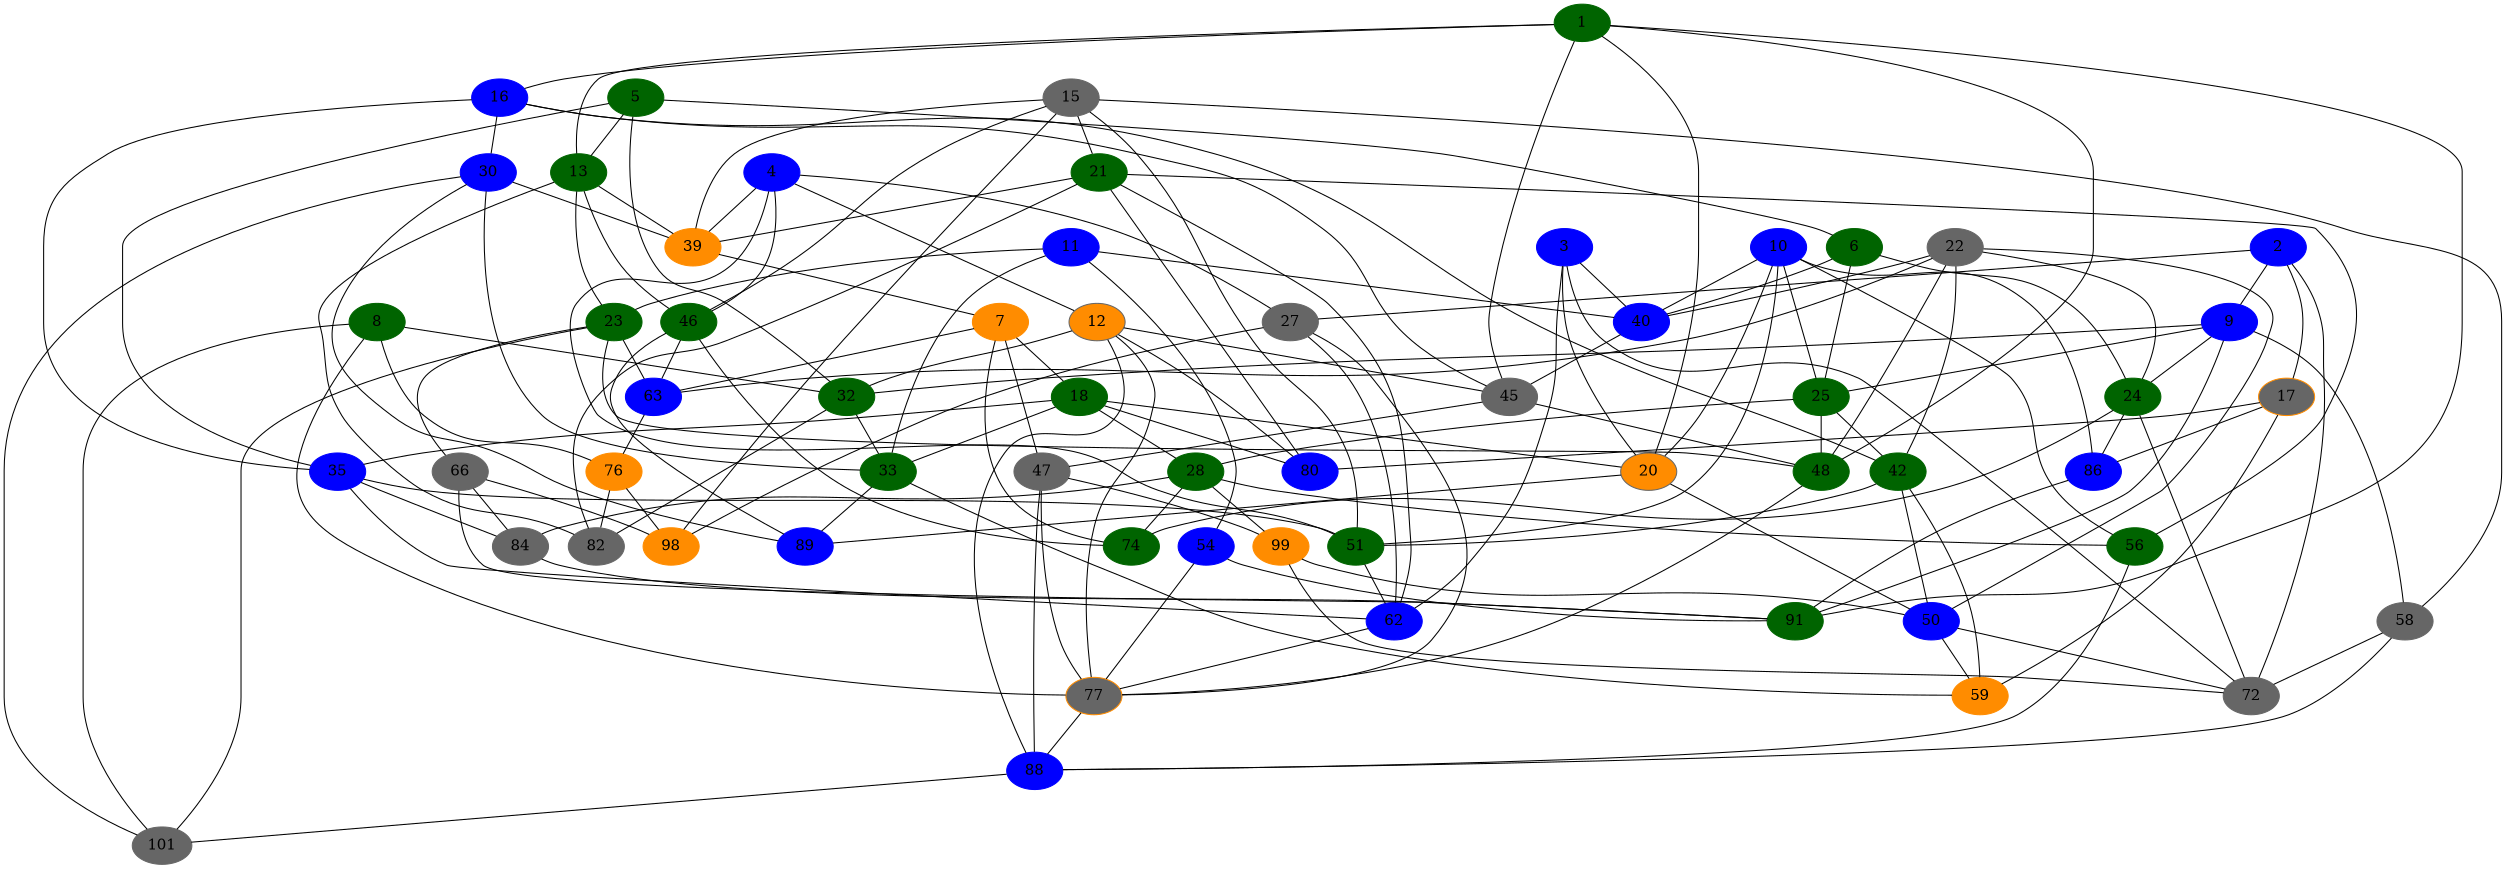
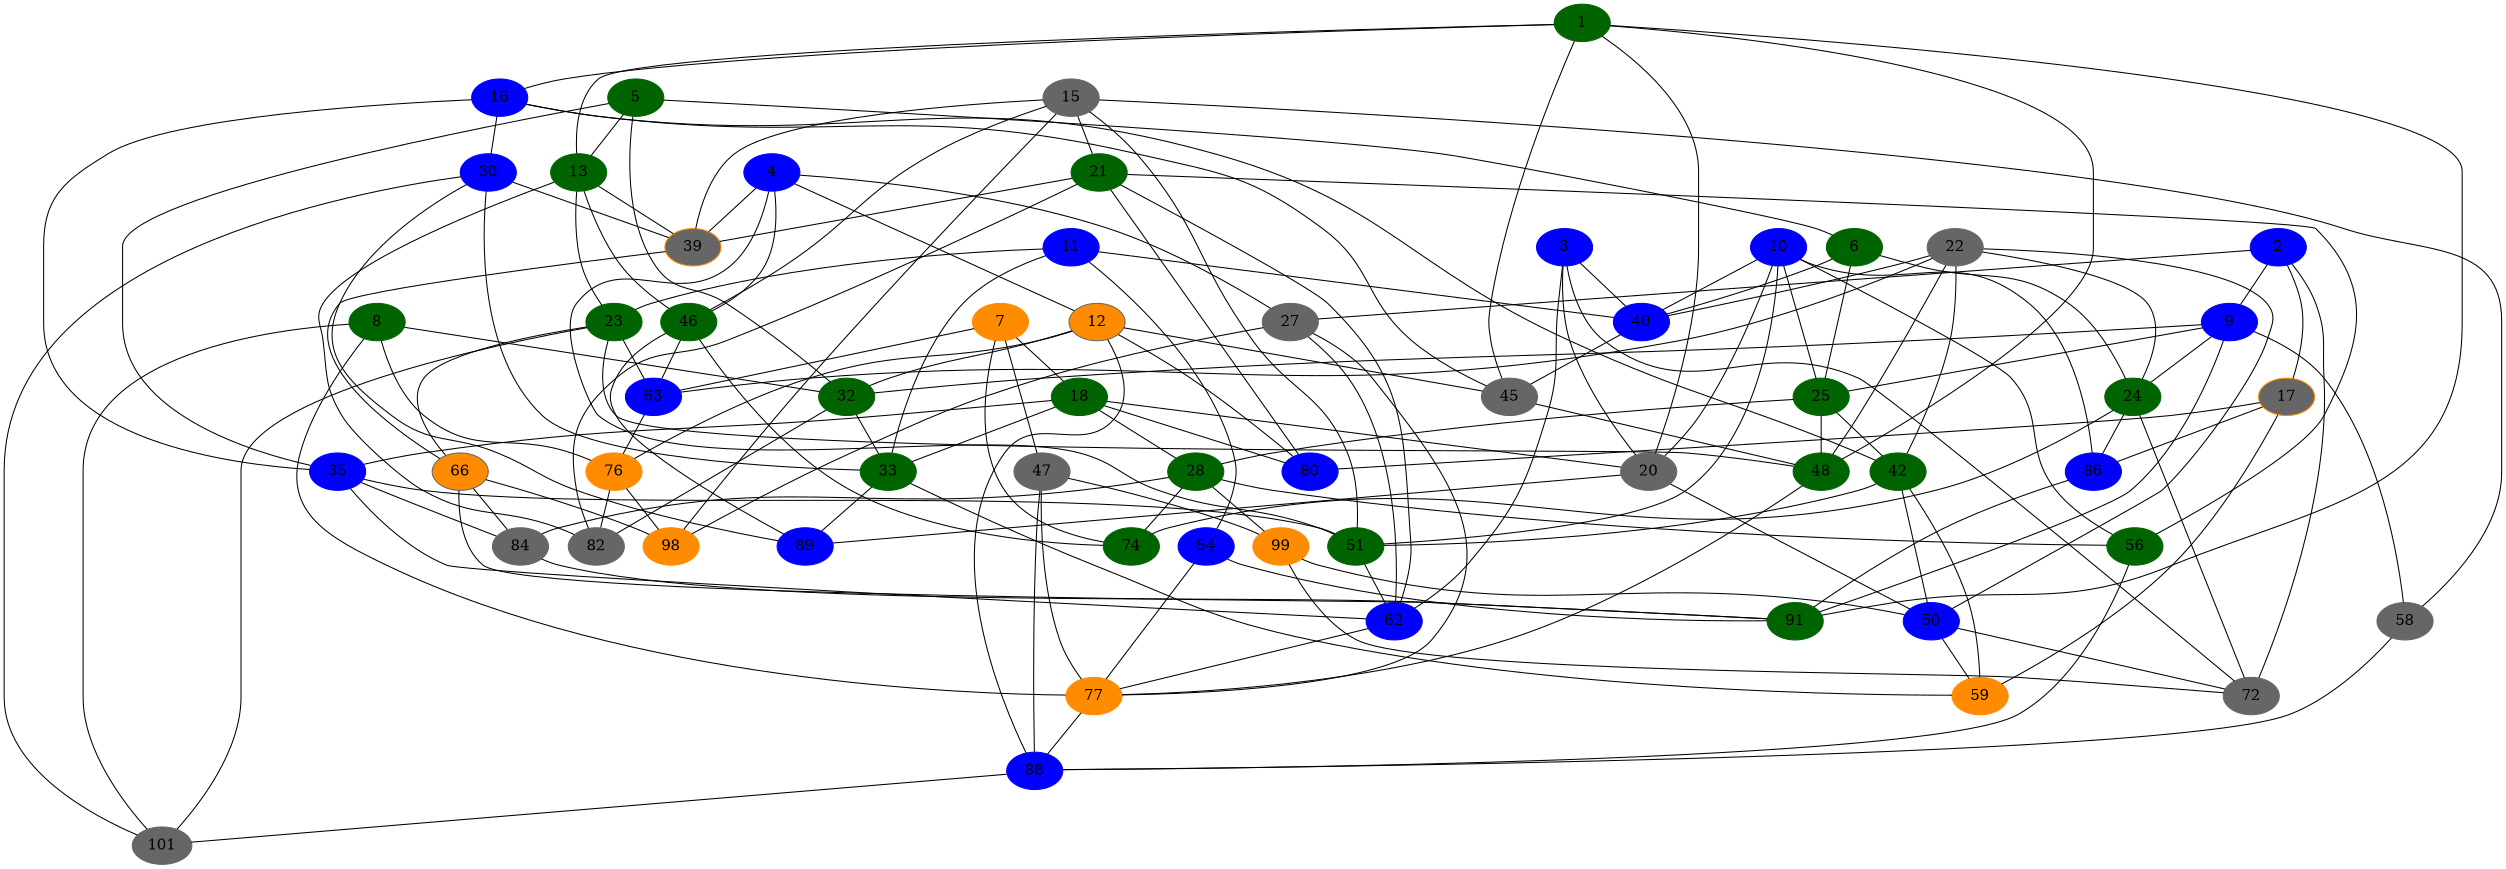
(693, 247) -> (693, 247)
(840, 283) -> (400, 289)
(1255, 437) -> none
(460, 472) -> (460, 472)
(1649, 472) -> (1649, 472)
(1107, 495) -> (845, 368)
(2328, 659) -> none
(1094, 696) -> (1094, 696)
